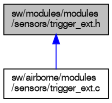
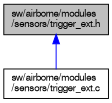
(56, 20) -> (56, 20)
